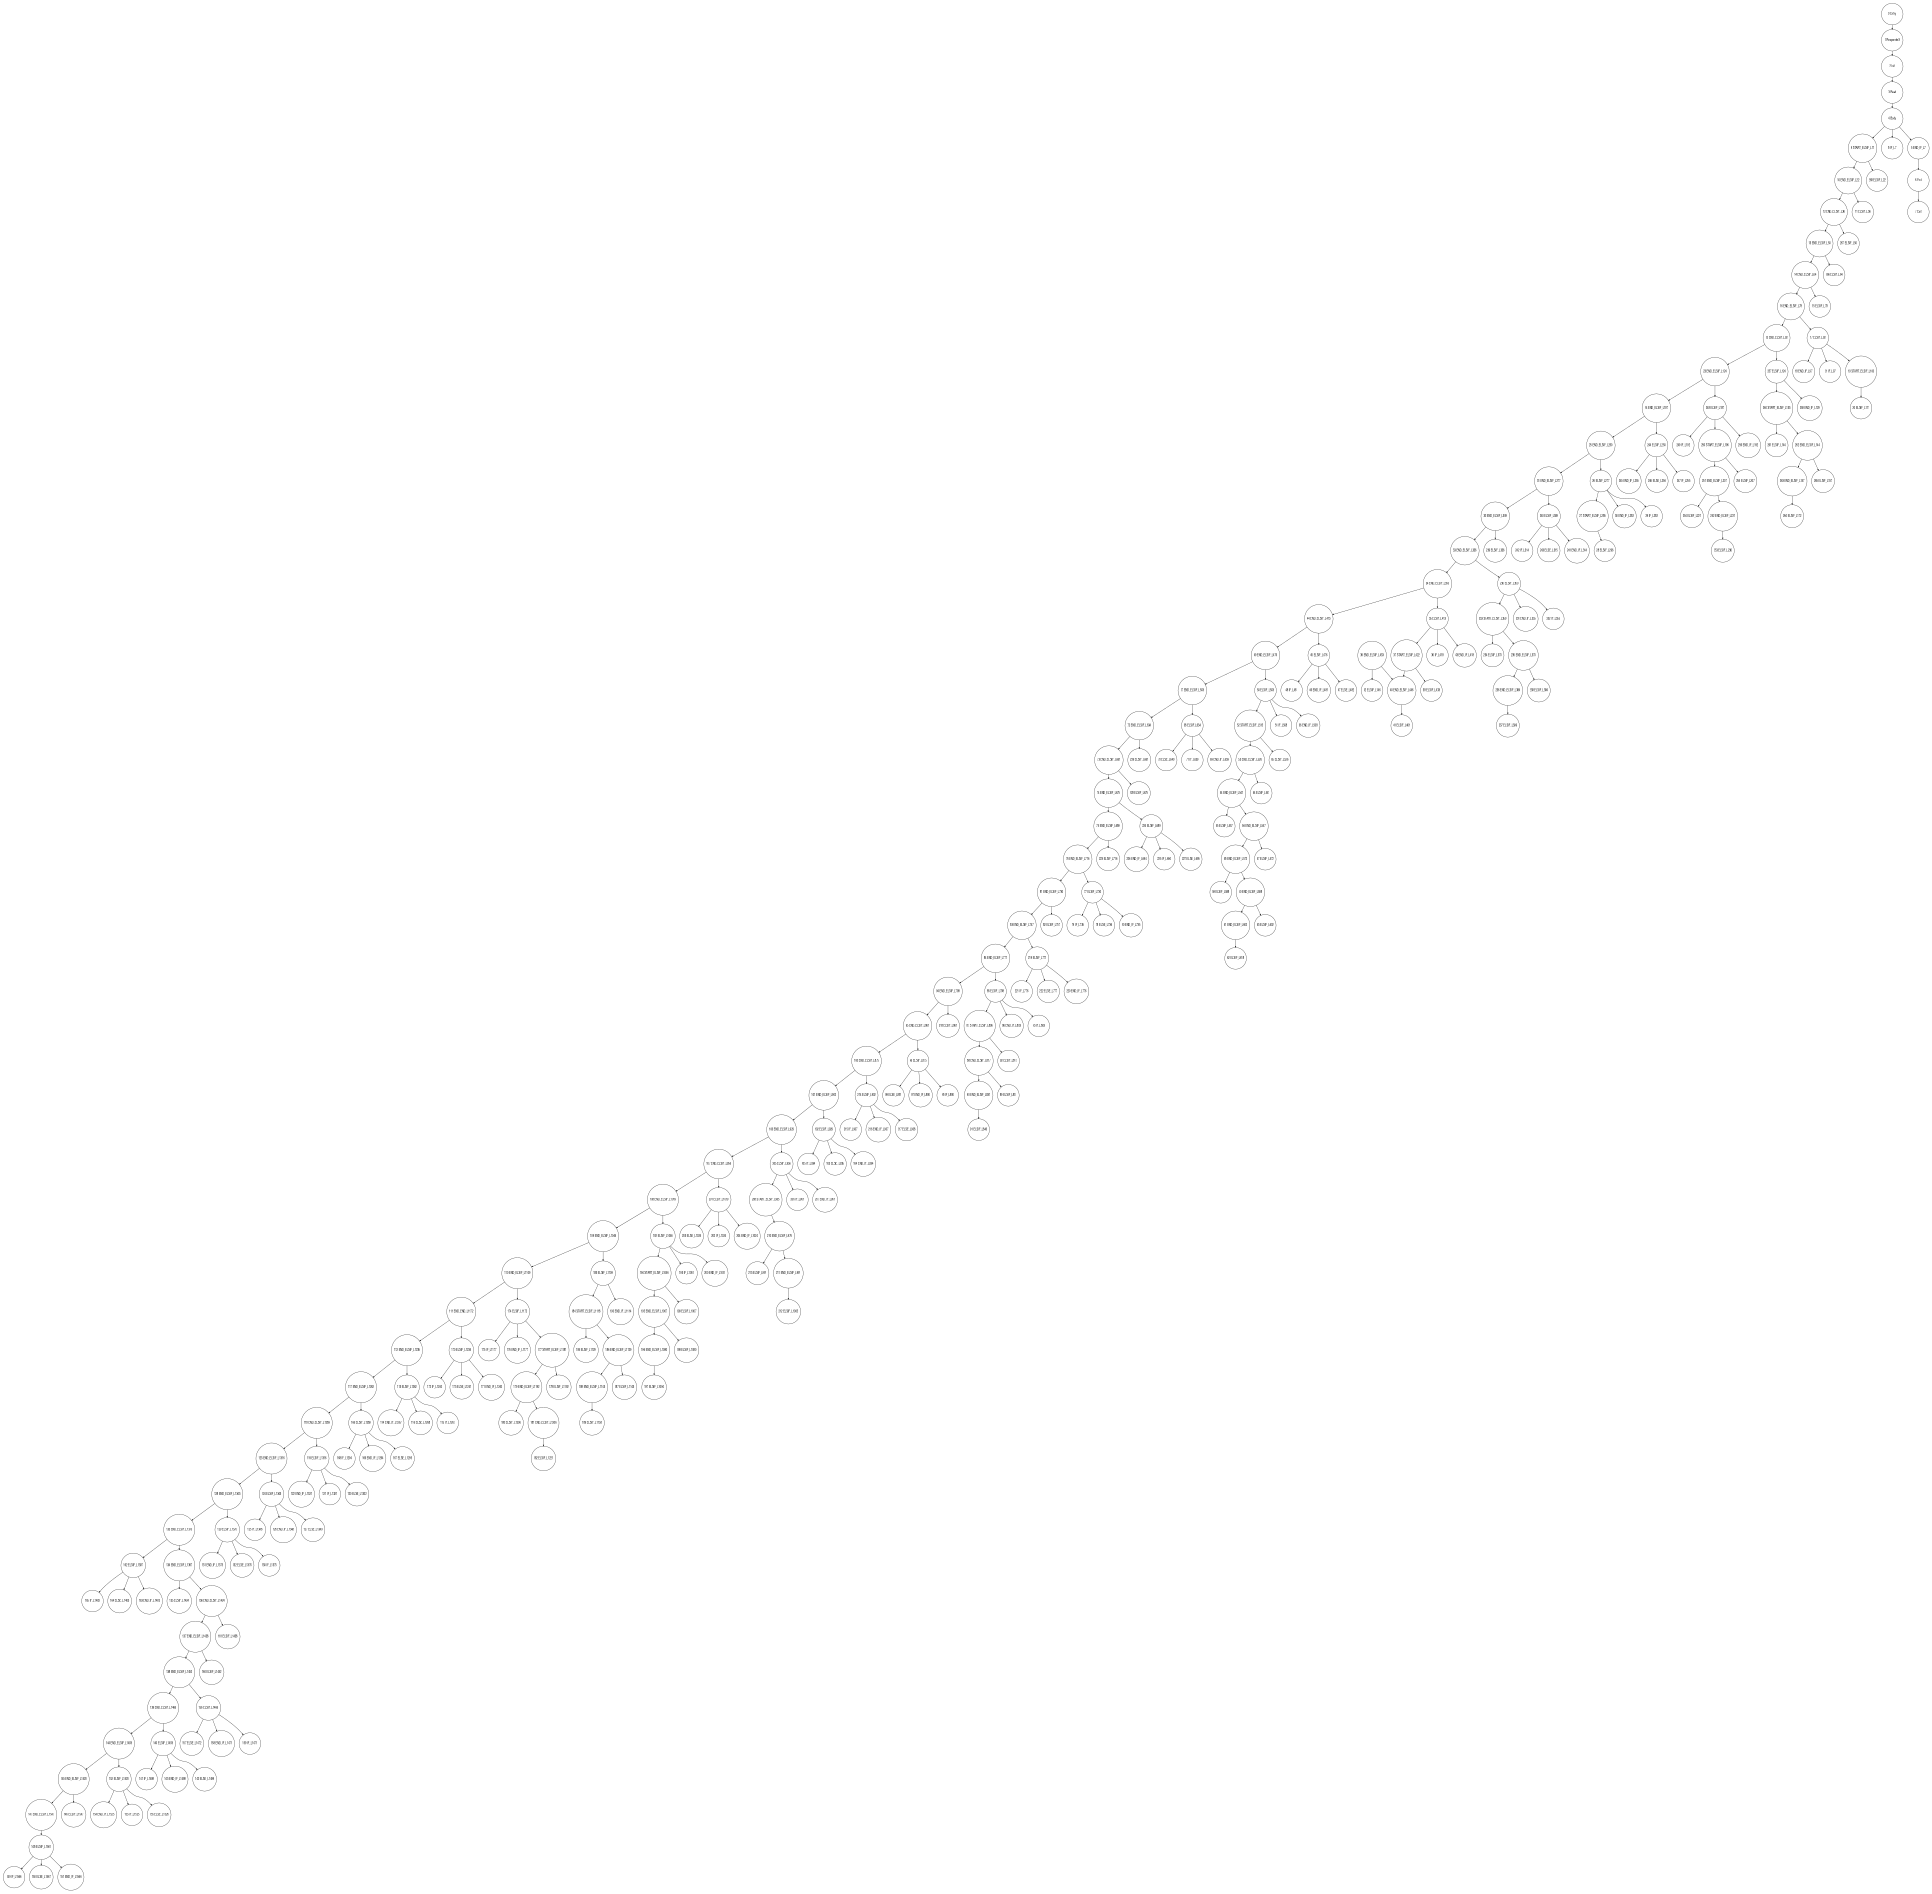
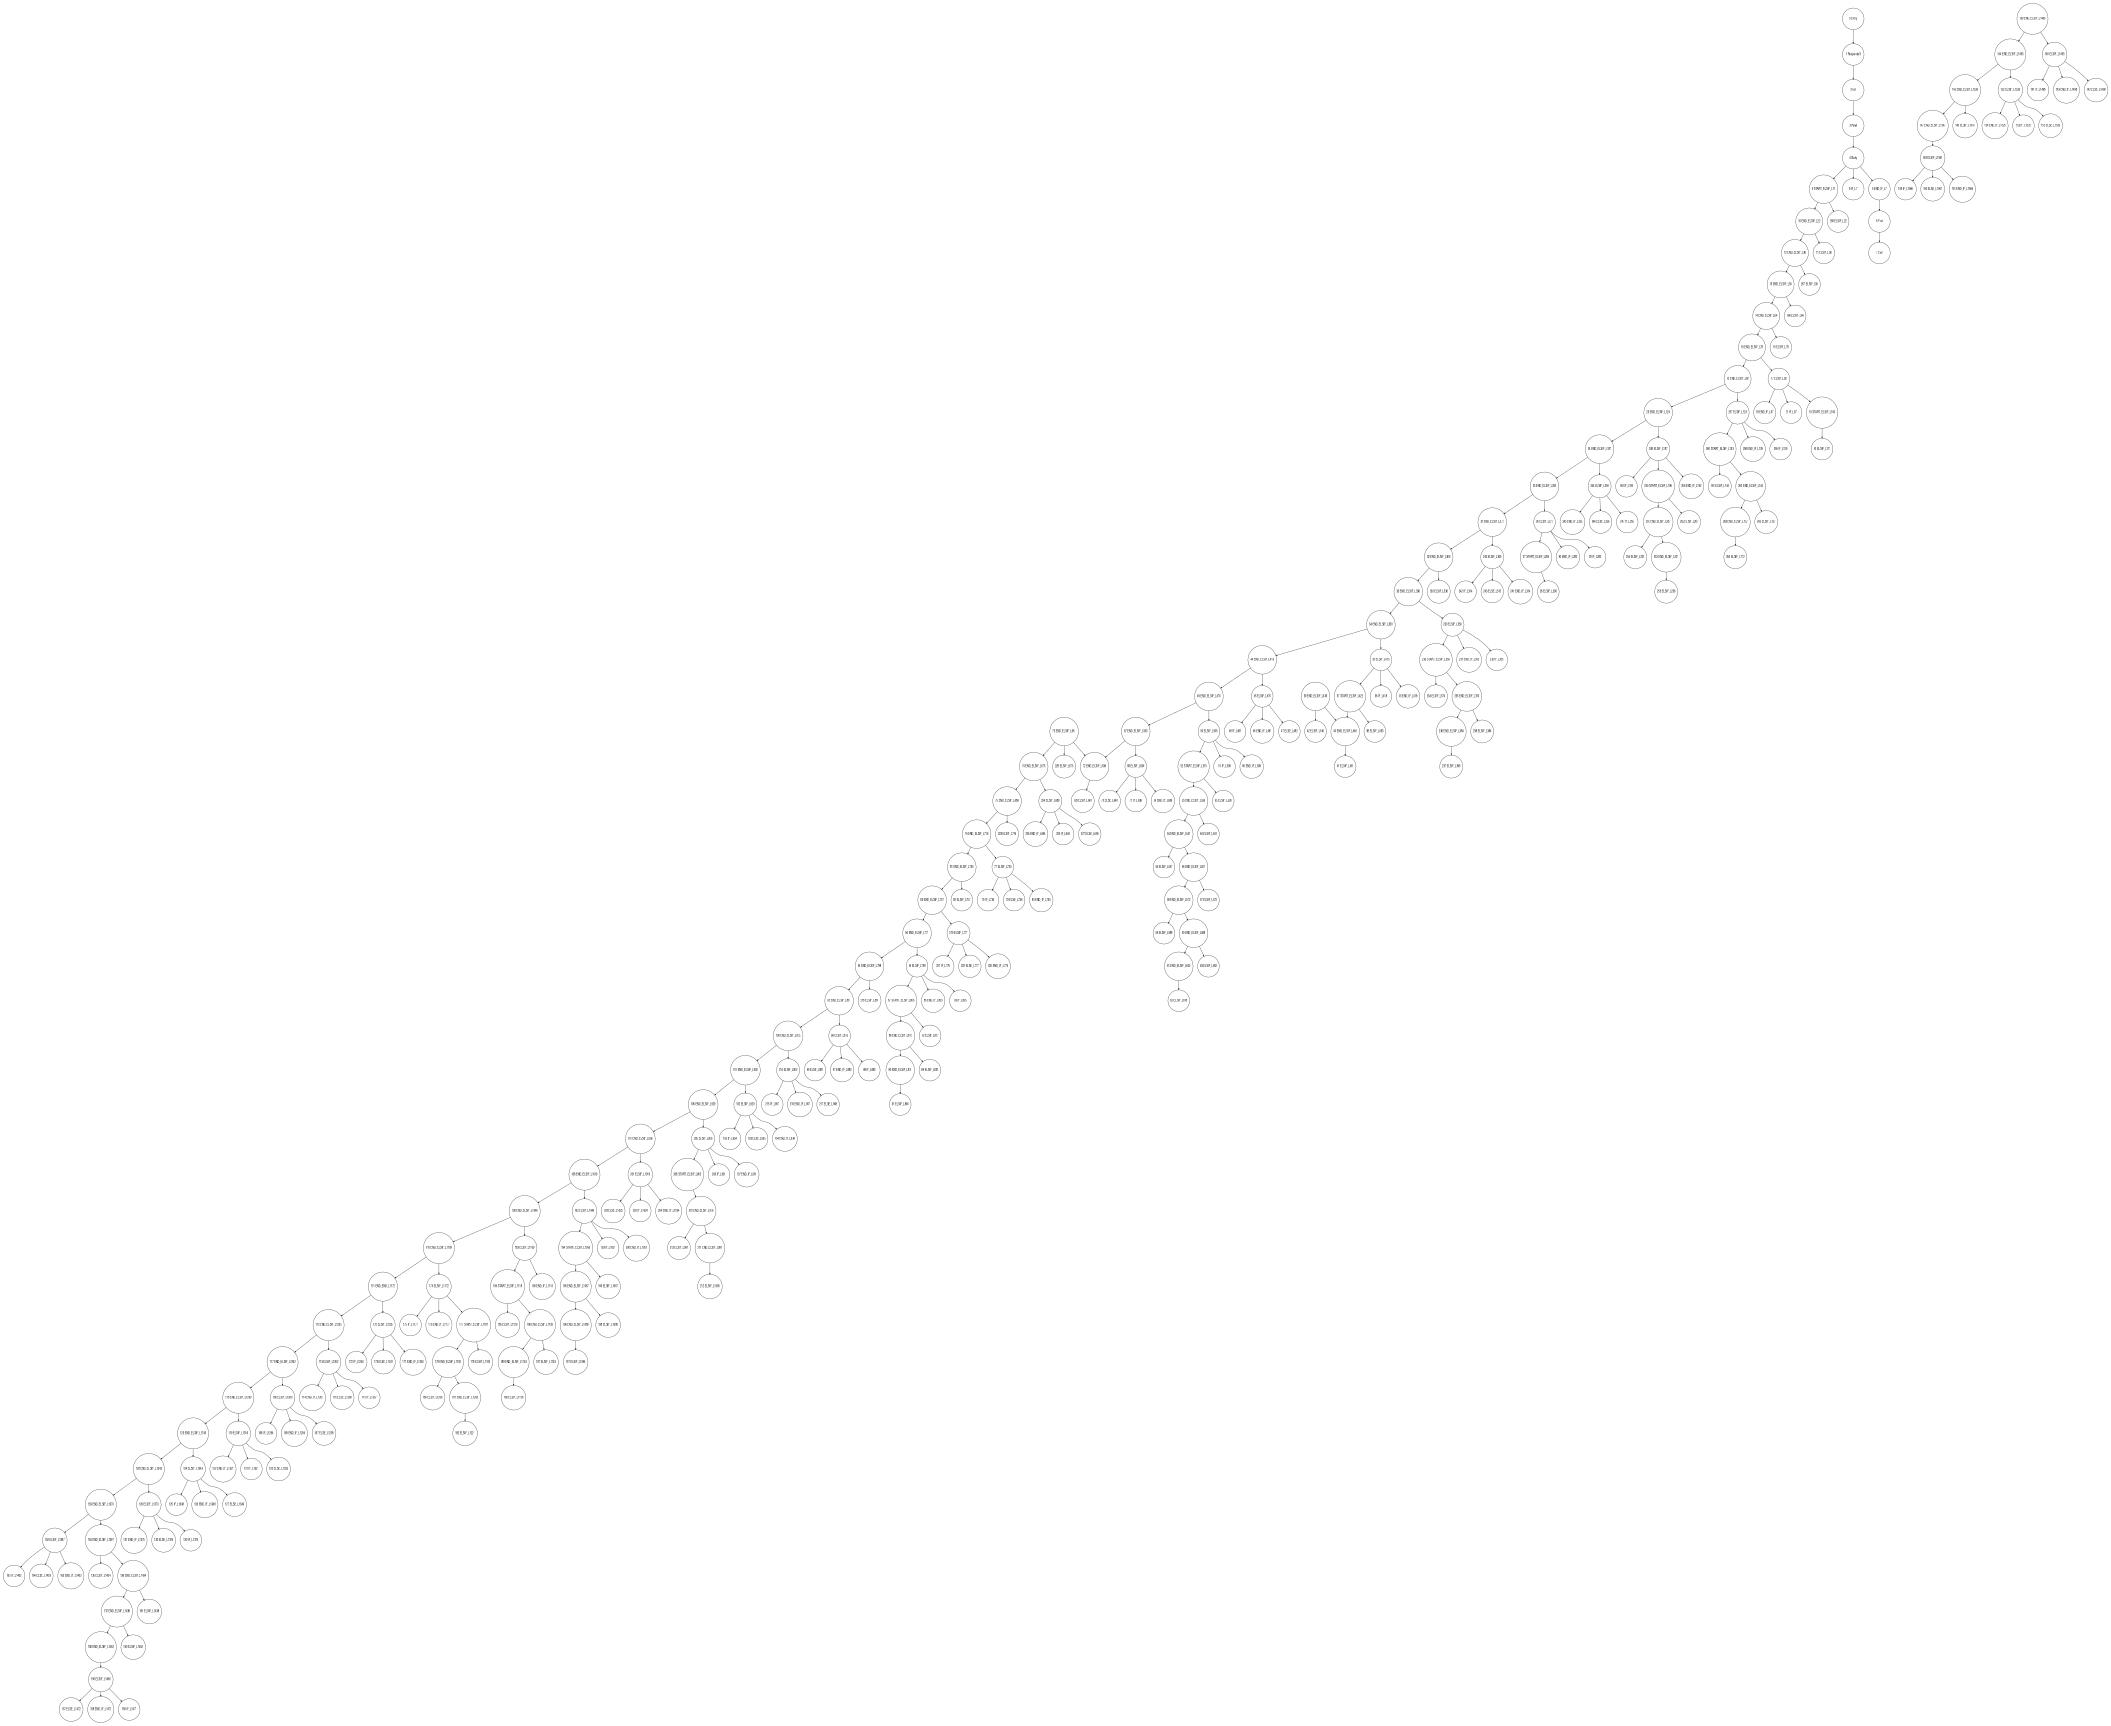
none -> (1781, 449)
(1125, 742) -> (1079, 748)
(171, 1690) -> none
